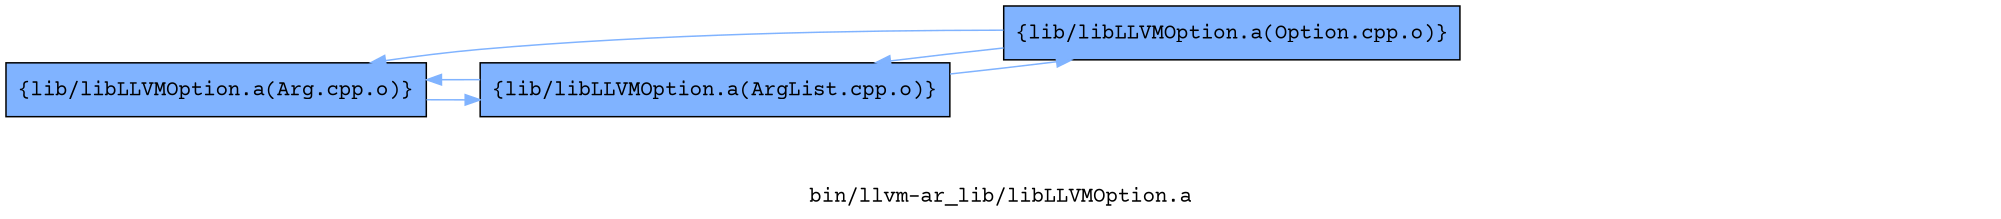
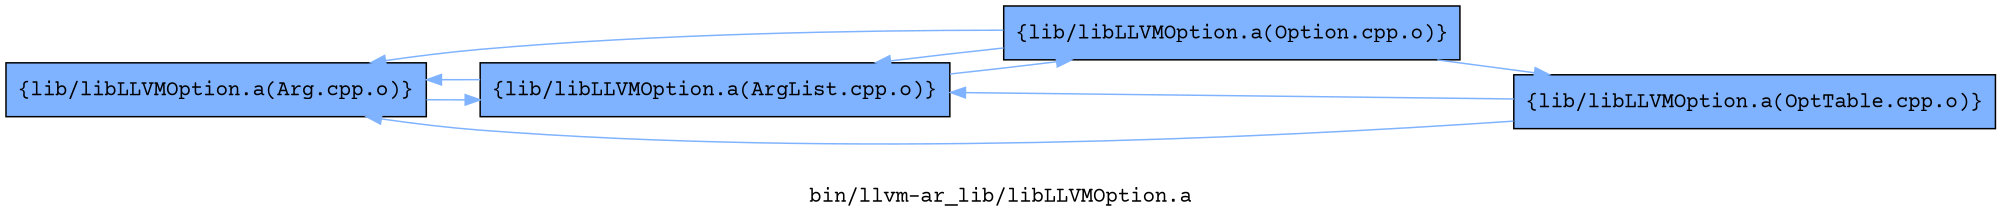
none -> (1755, 102)
